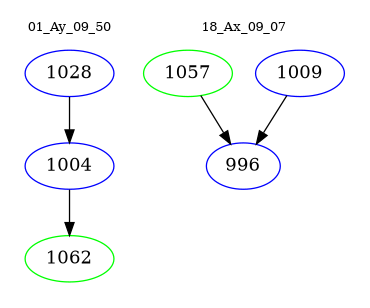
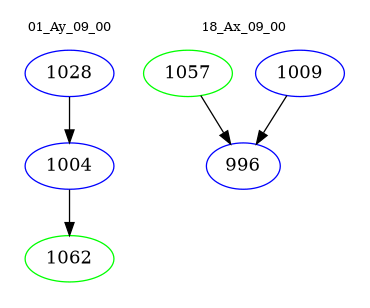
(70, 28) -> (70, 28)
(244, 28) -> (244, 28)
